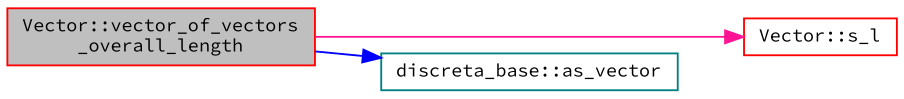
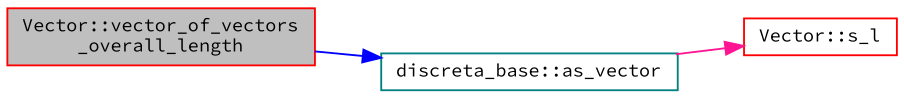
(520, 37) -> (700, 51)
